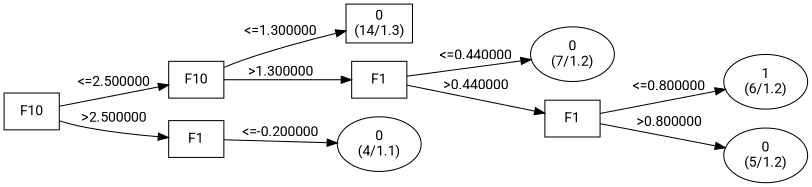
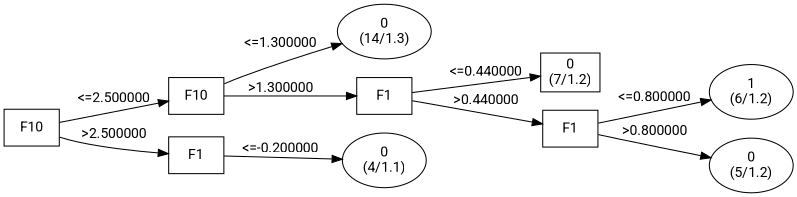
(379, 24) -> (384, 32)
(572, 54) -> (570, 72)
